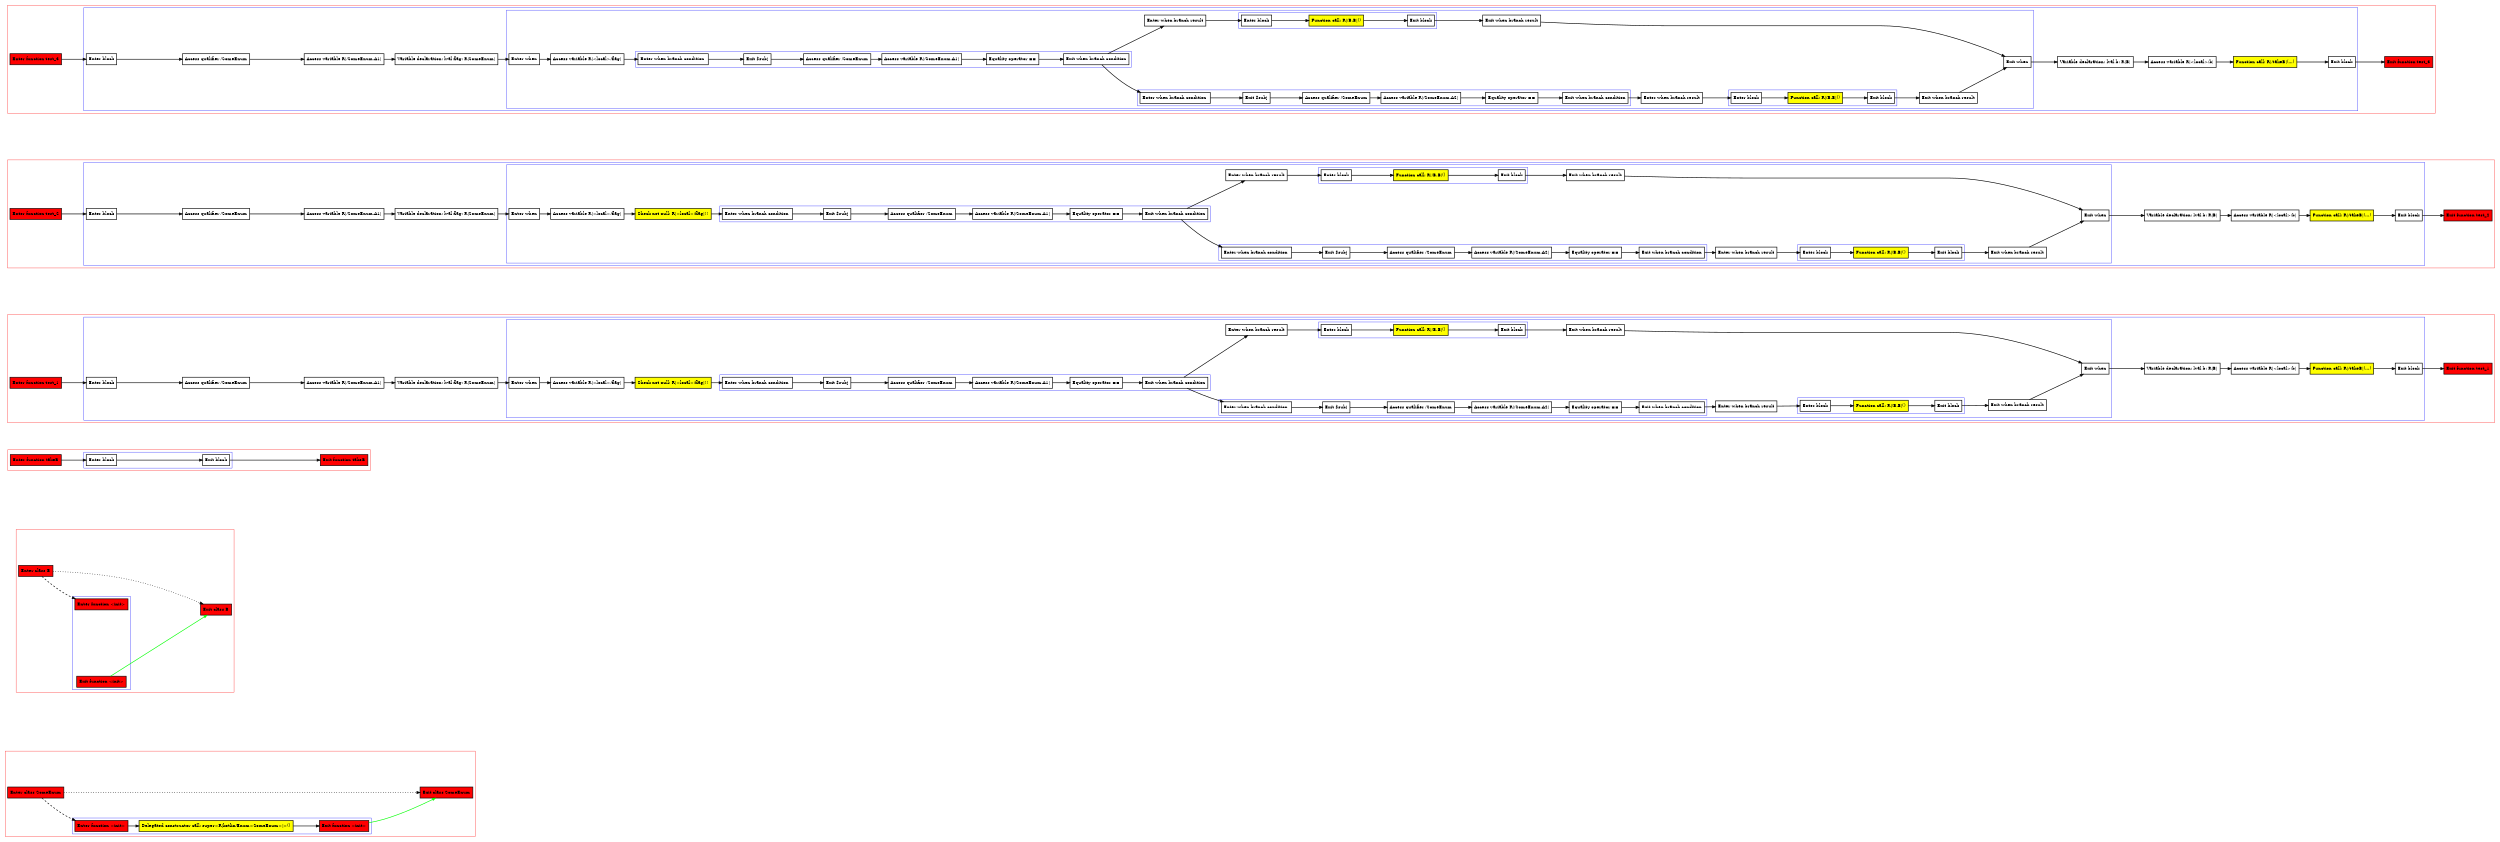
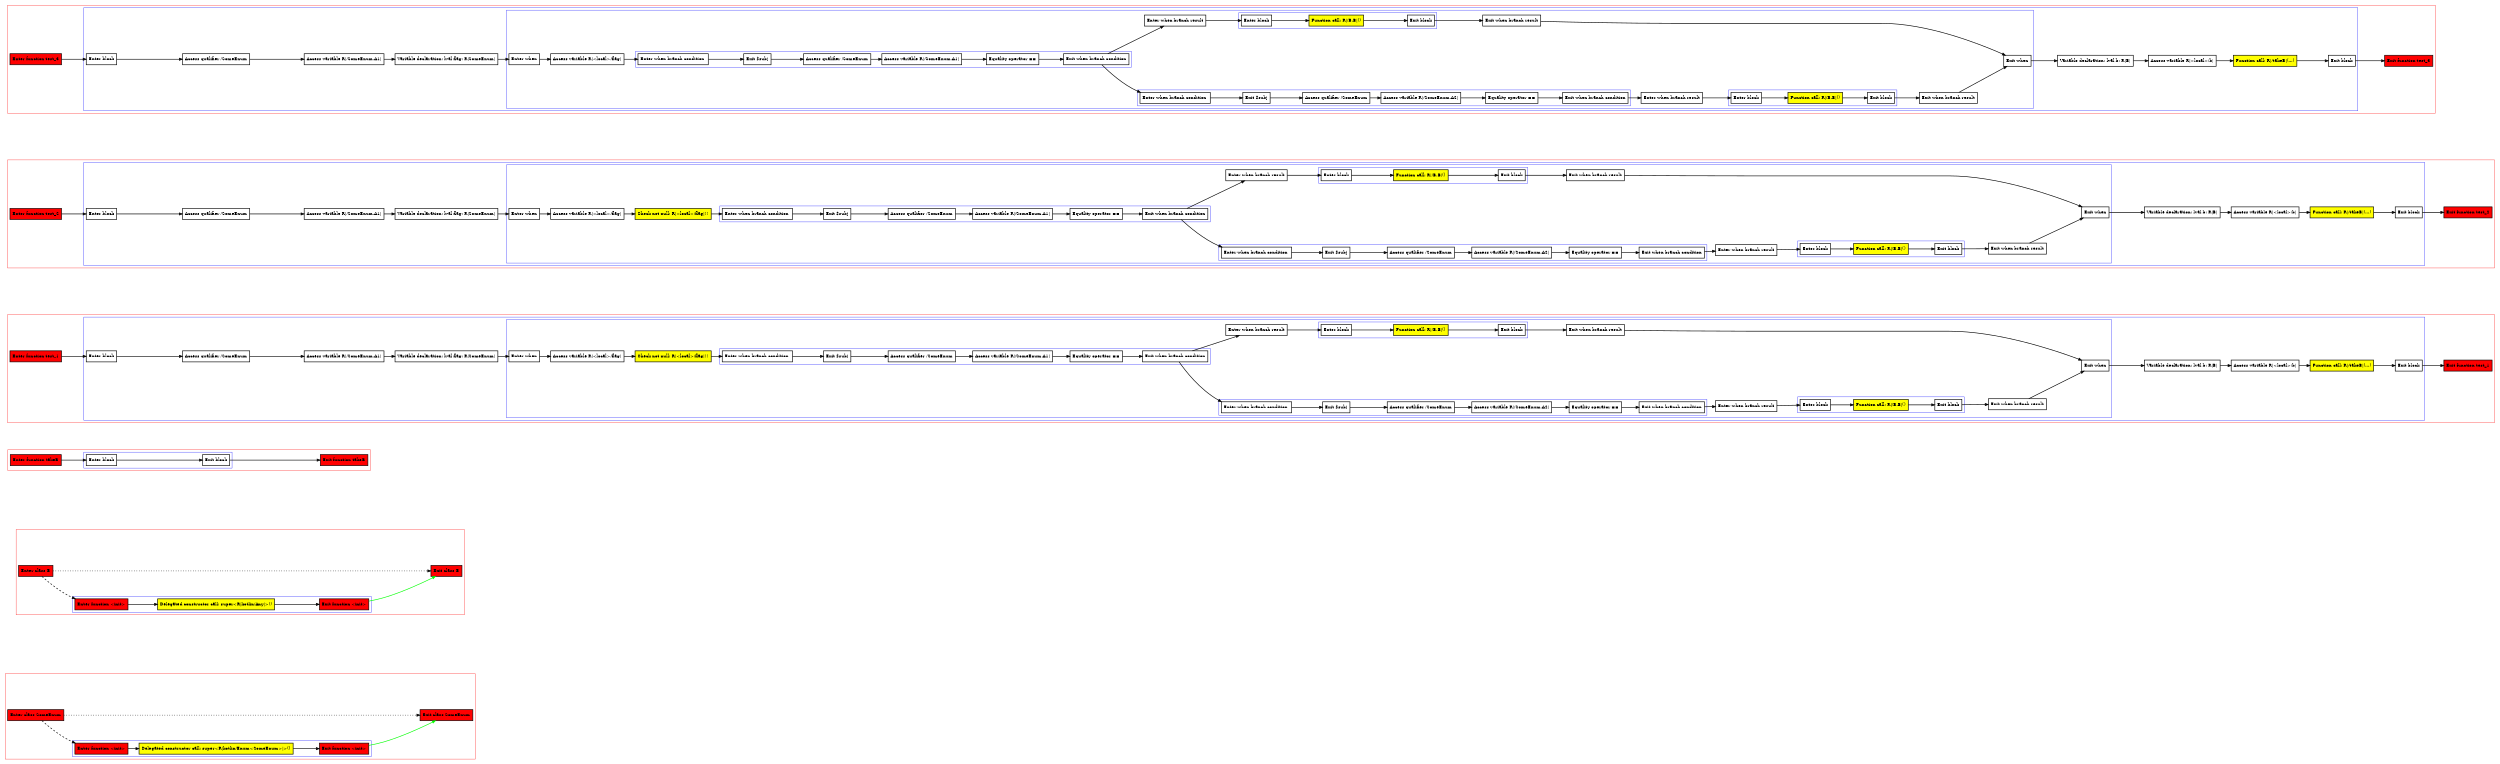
none -> (216, 604)
